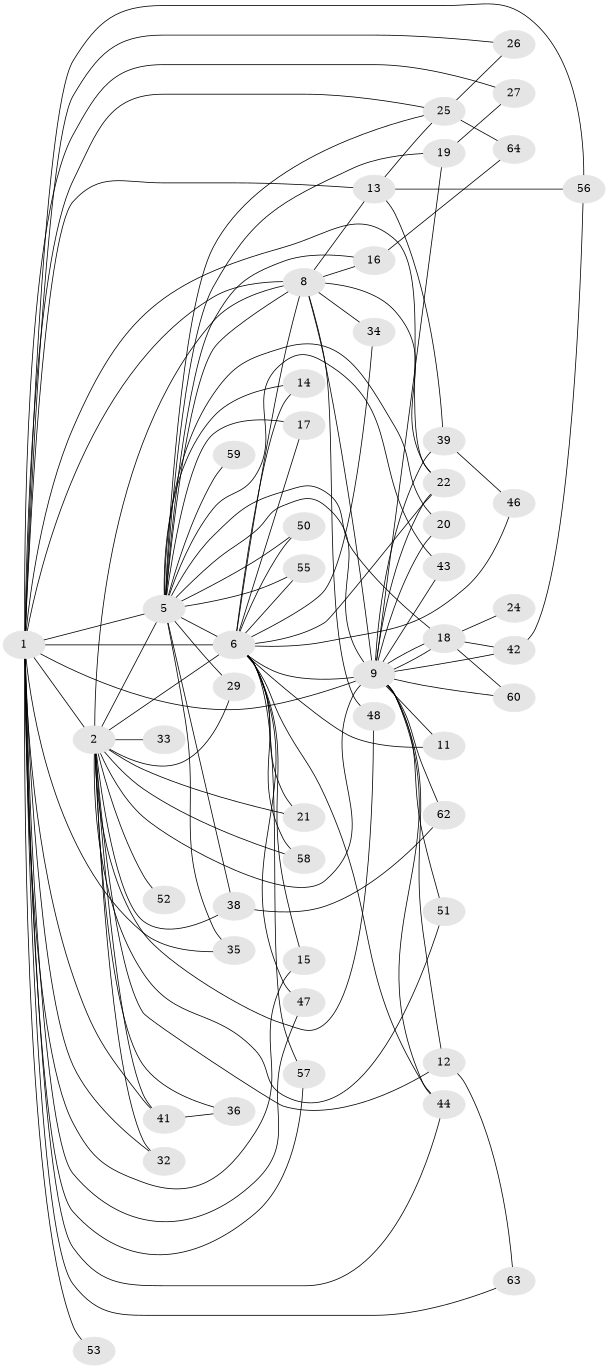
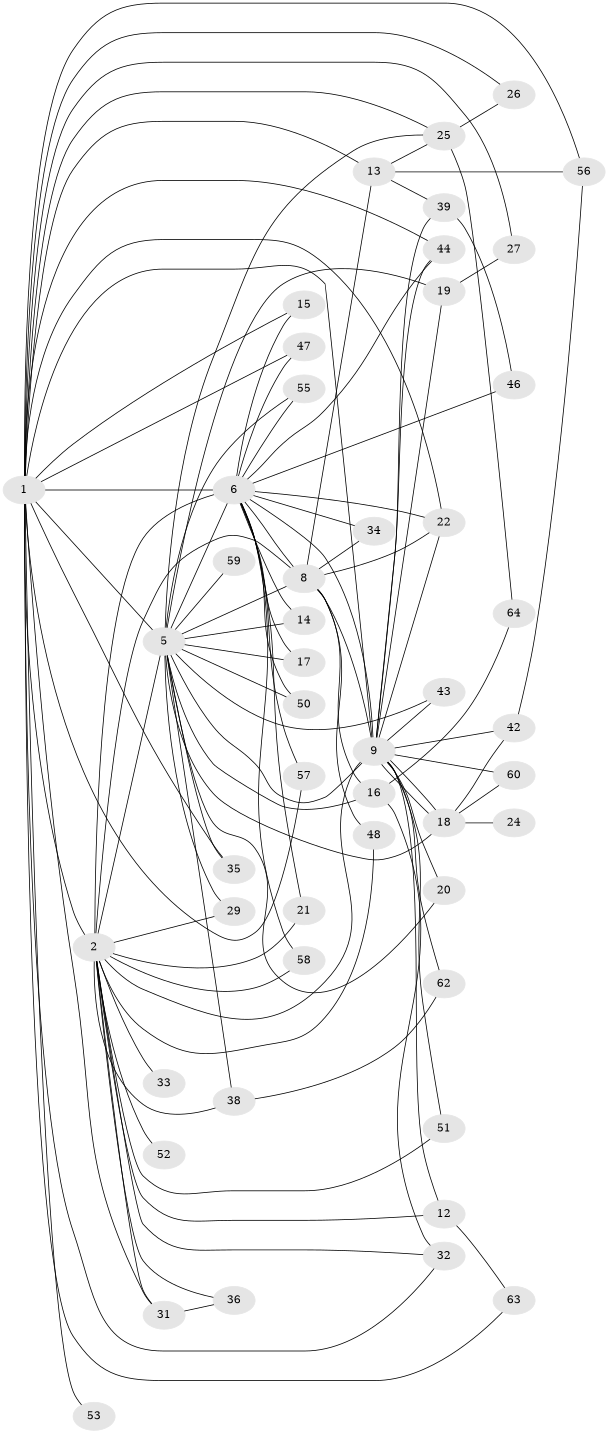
(106, 413) -> none
(444, 746) -> none
none -> (409, 1025)
(164, 1119) -> (164, 1315)
